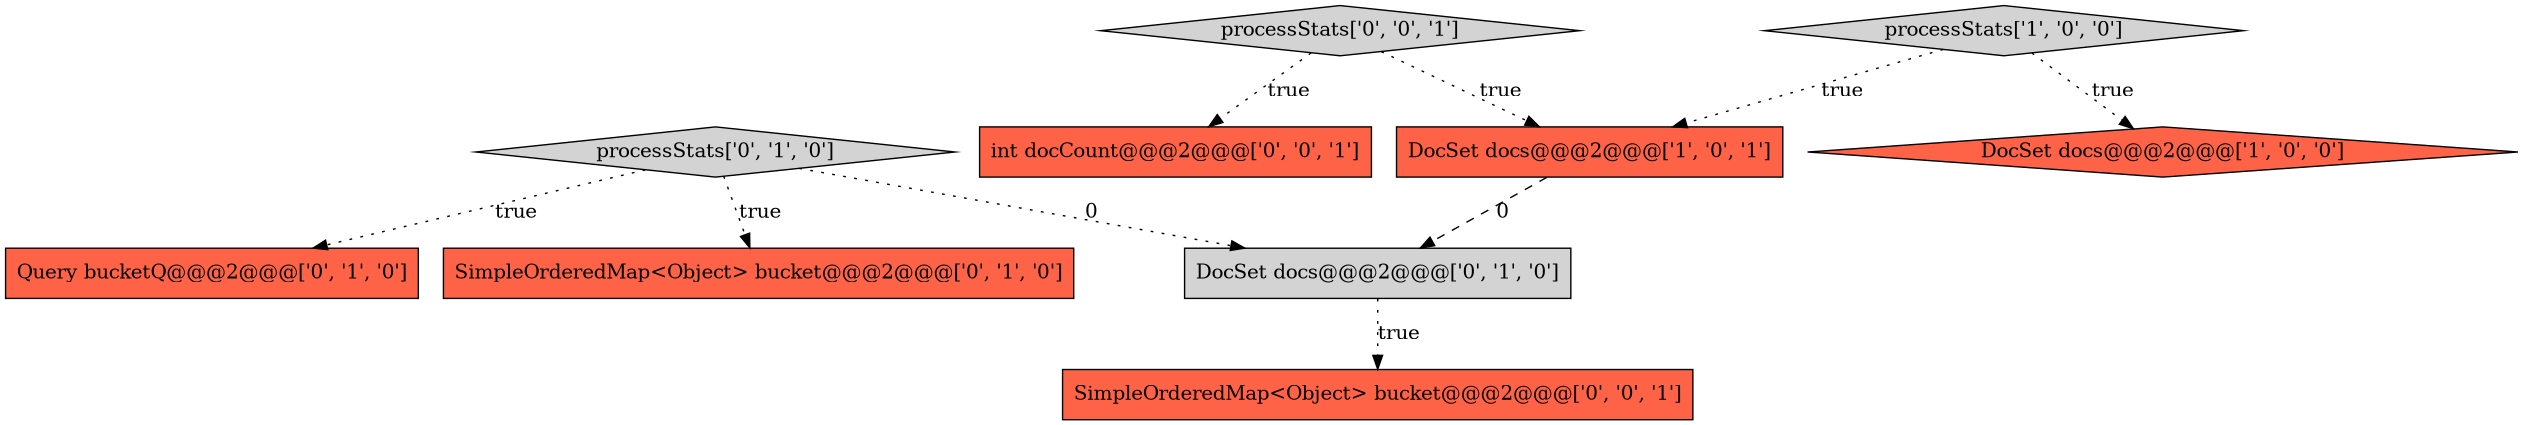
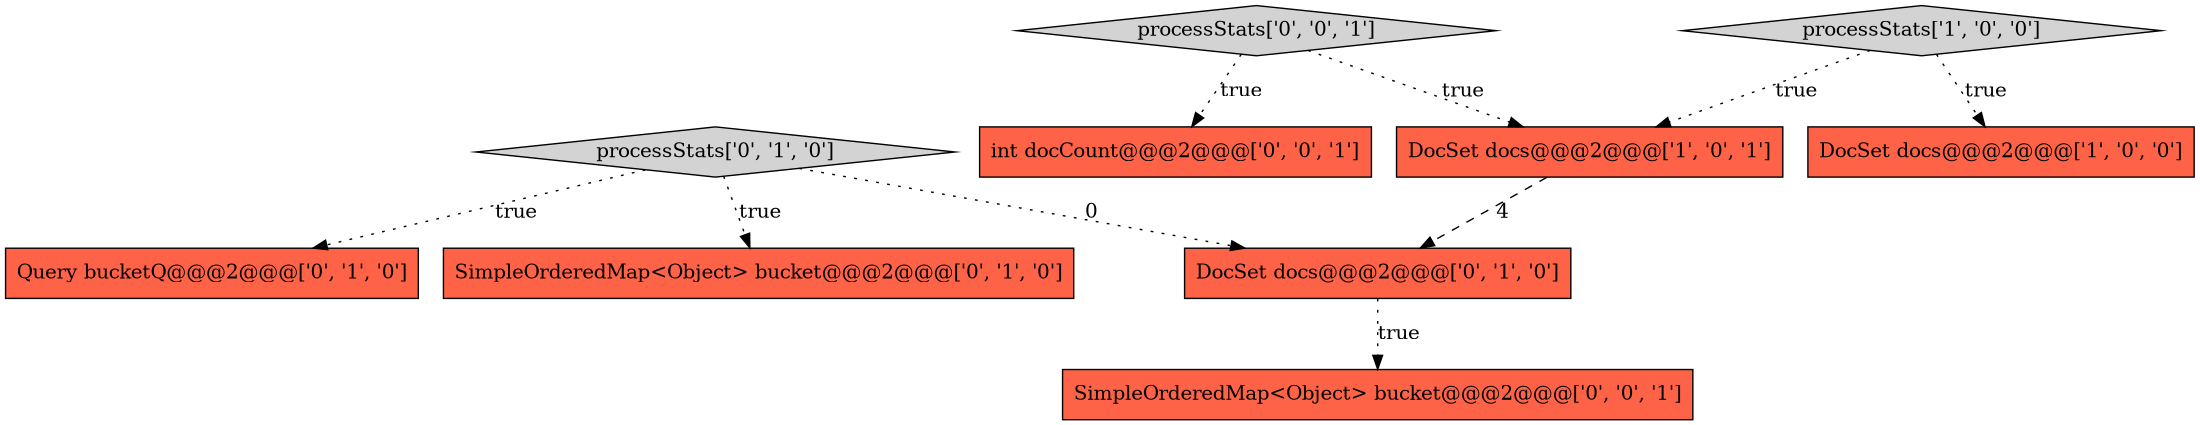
(2163, 152) -> (2001, 152)
(1503, 213) -> (1503, 213)
(1378, 273) -> (1378, 273)
